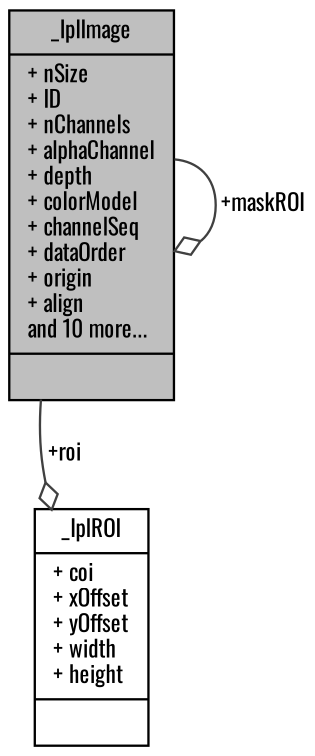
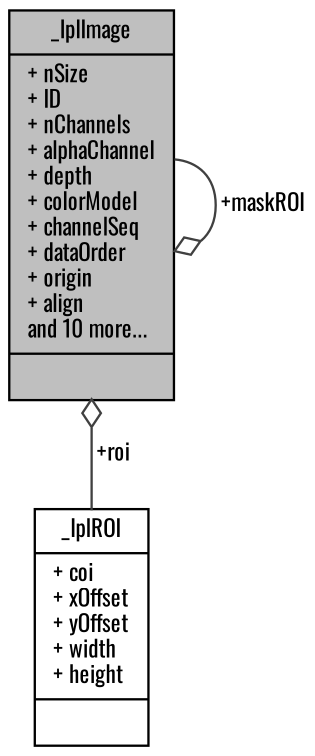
(40, 441) -> (92, 469)
